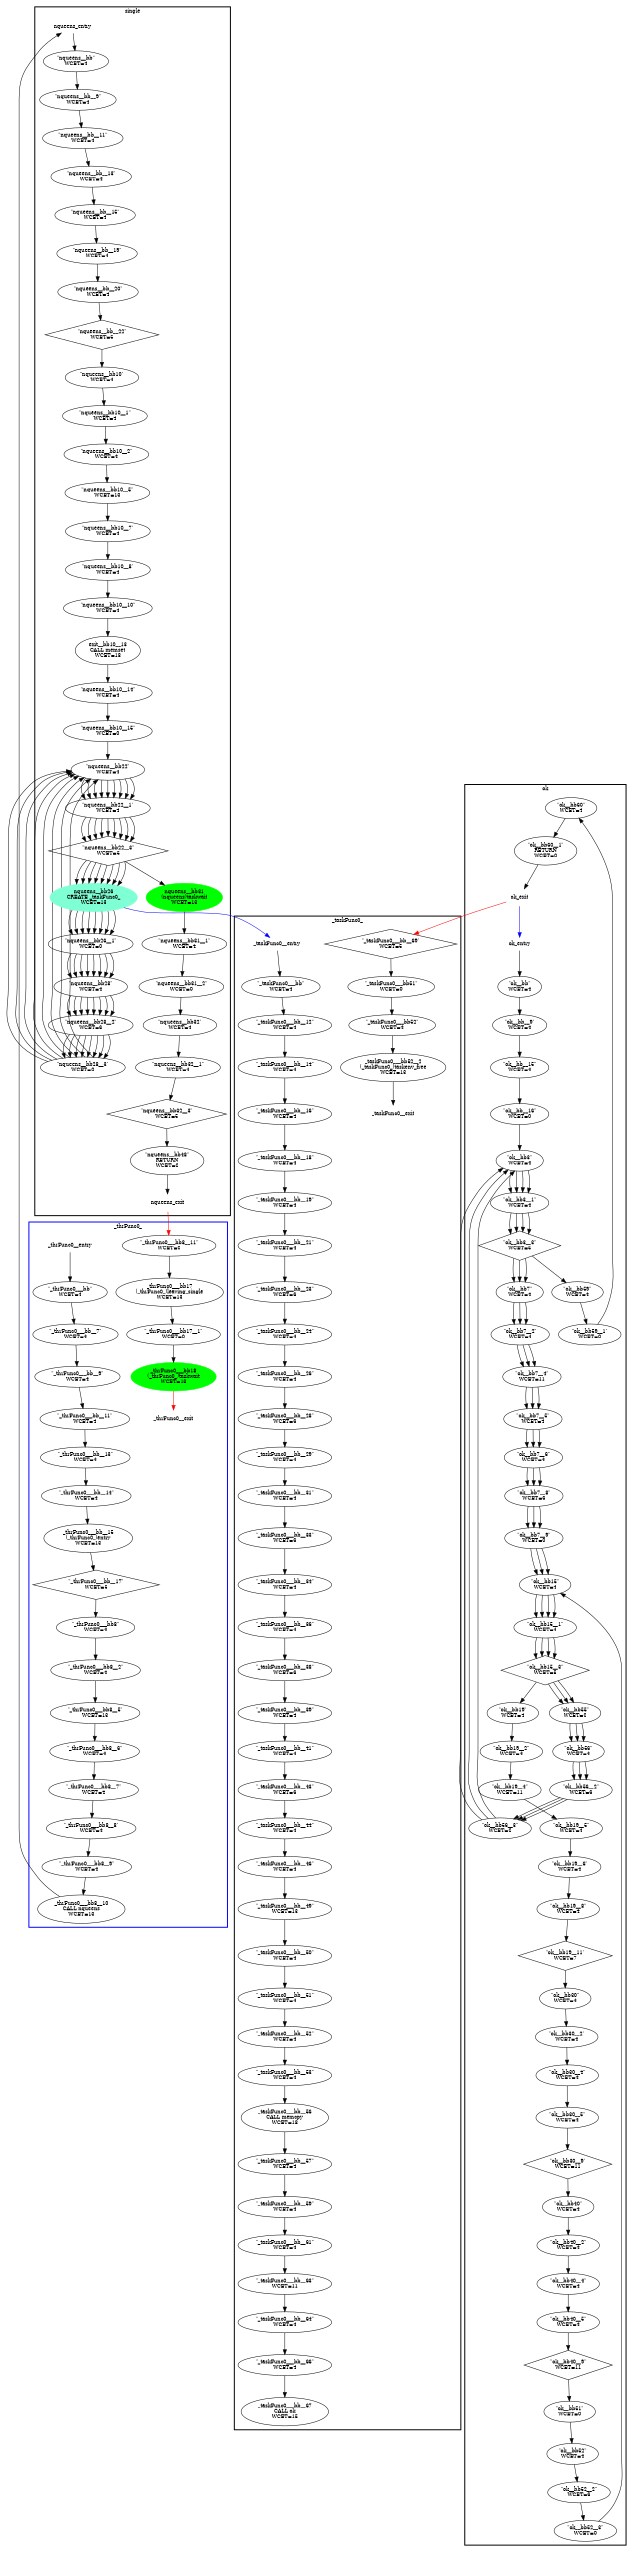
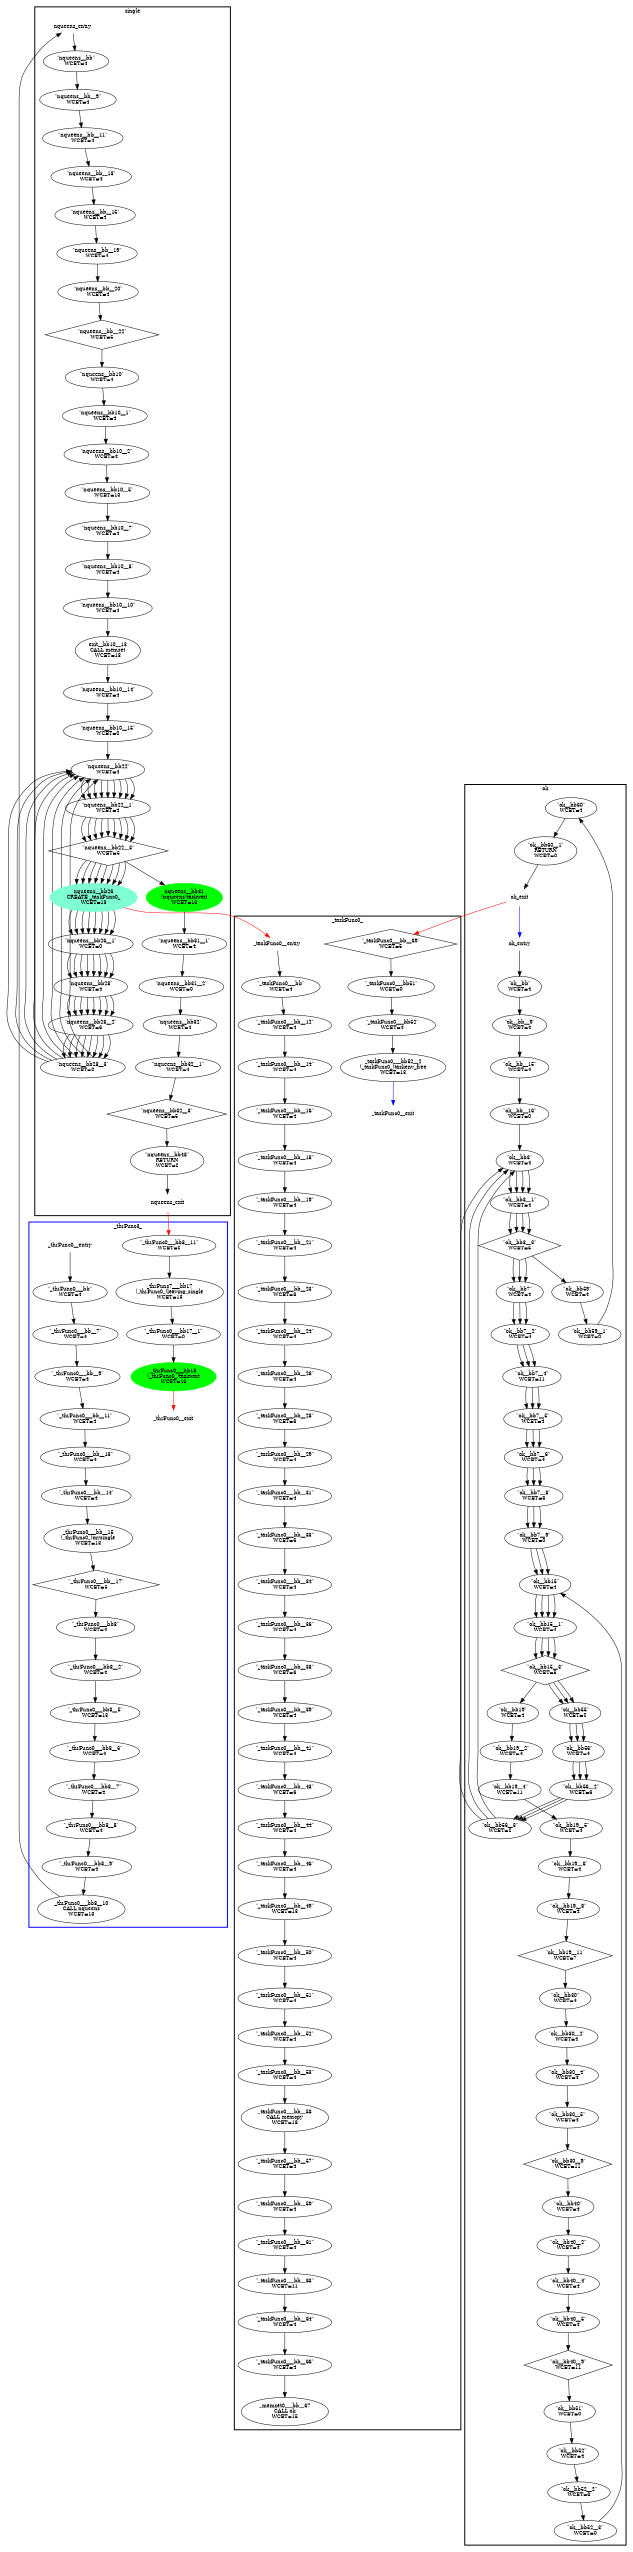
(197, 913) -> (197, 913)
(393, 1091) -> (393, 1091)
(128, 1227) -> (128, 1227)
(170, 1292) -> (170, 1292)
(88, 1538) -> (88, 1538)
(285, 2412) -> (285, 2412)
